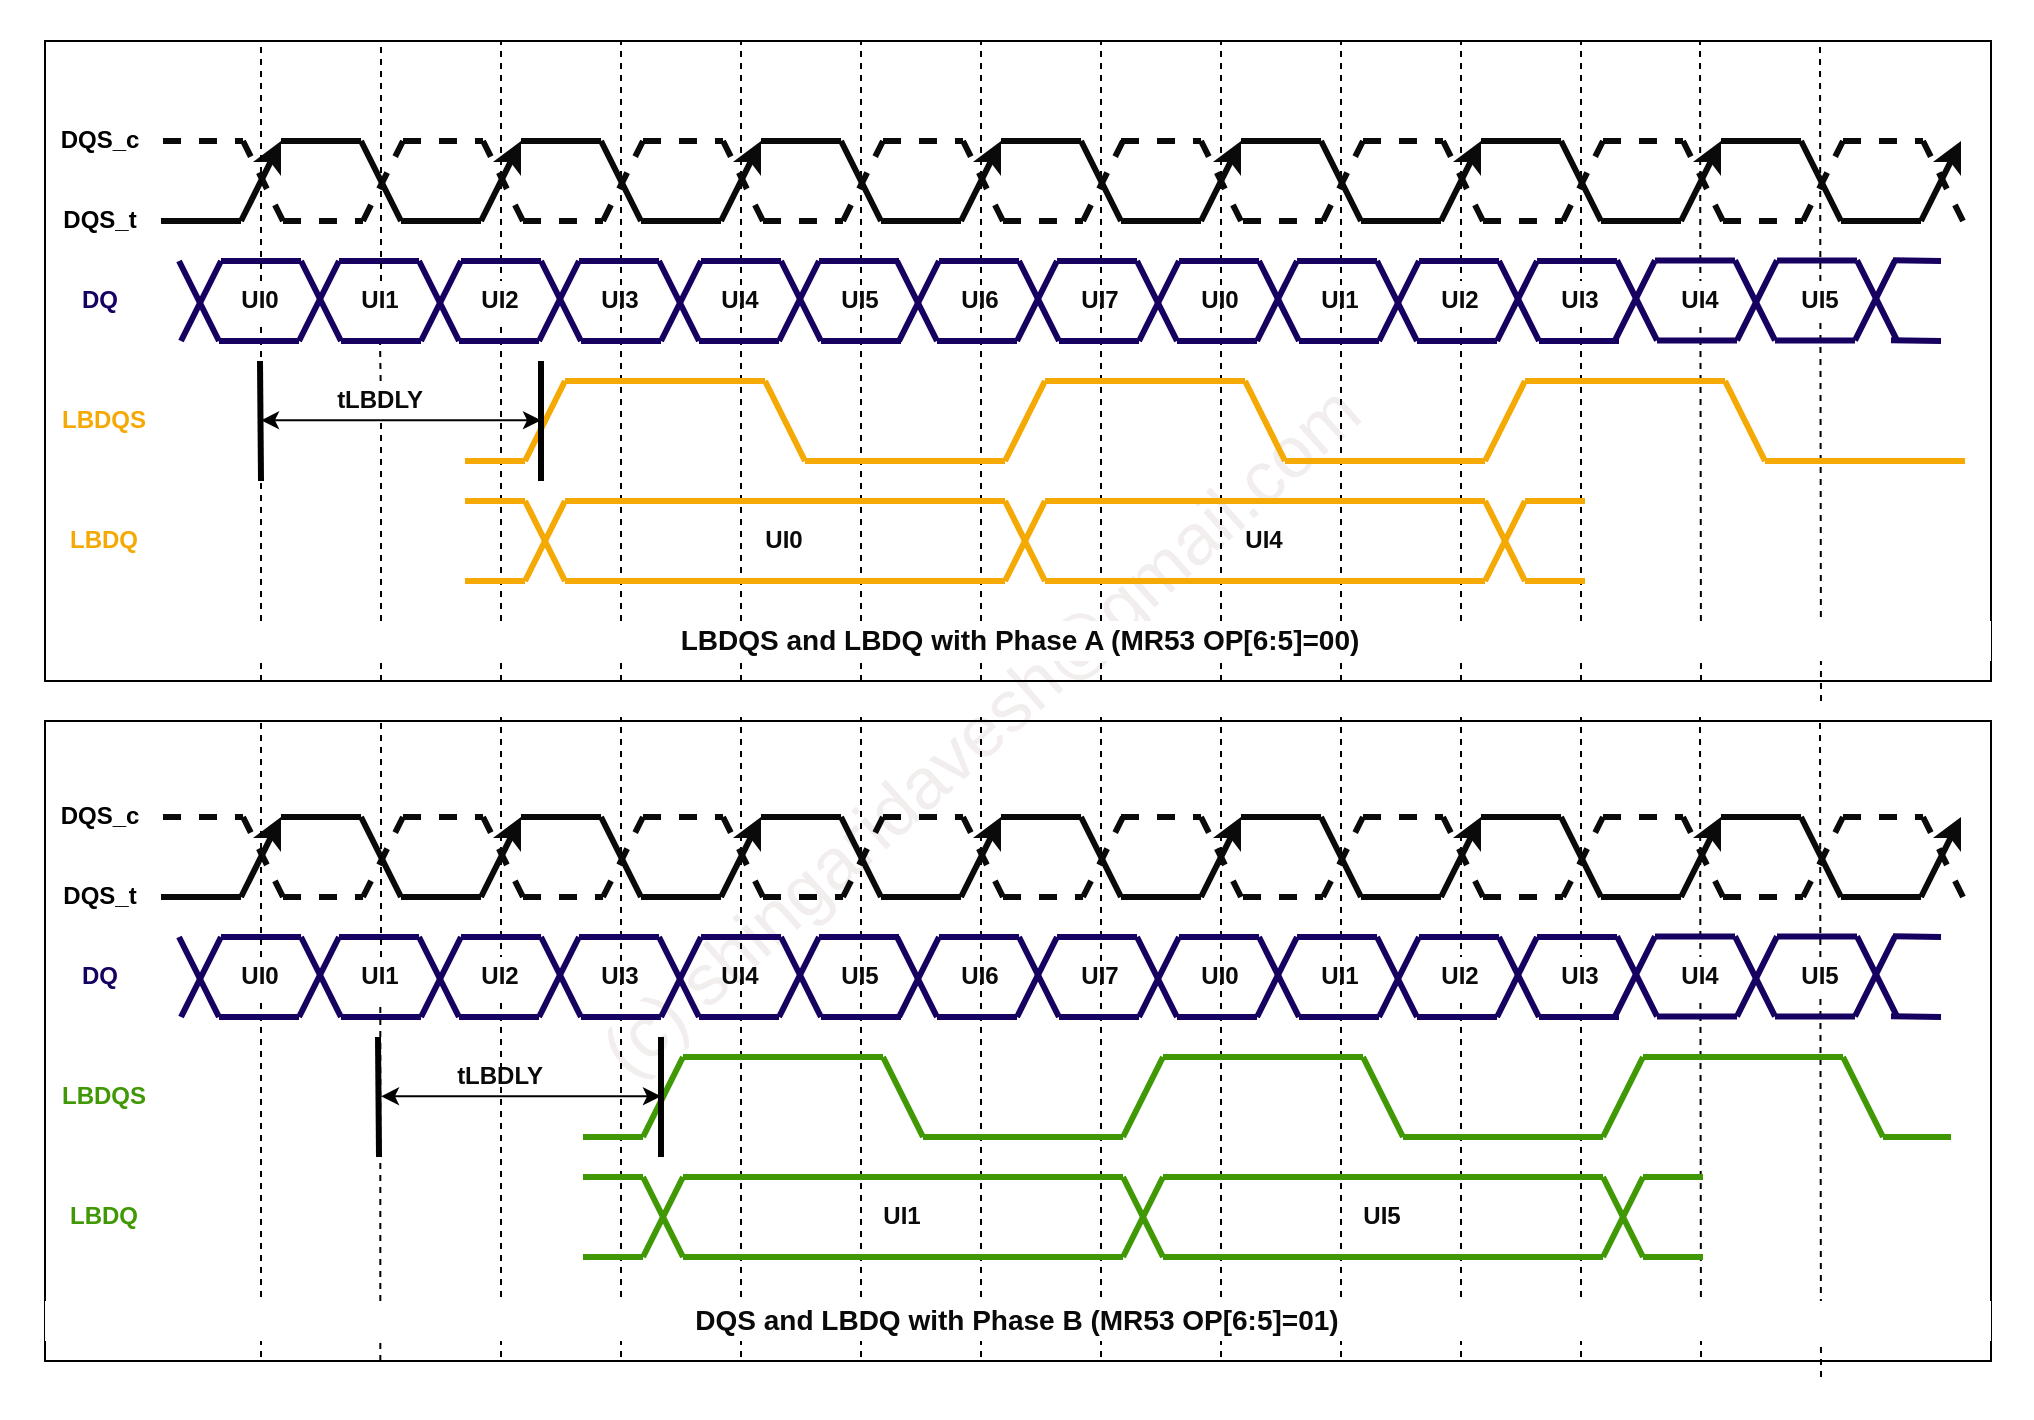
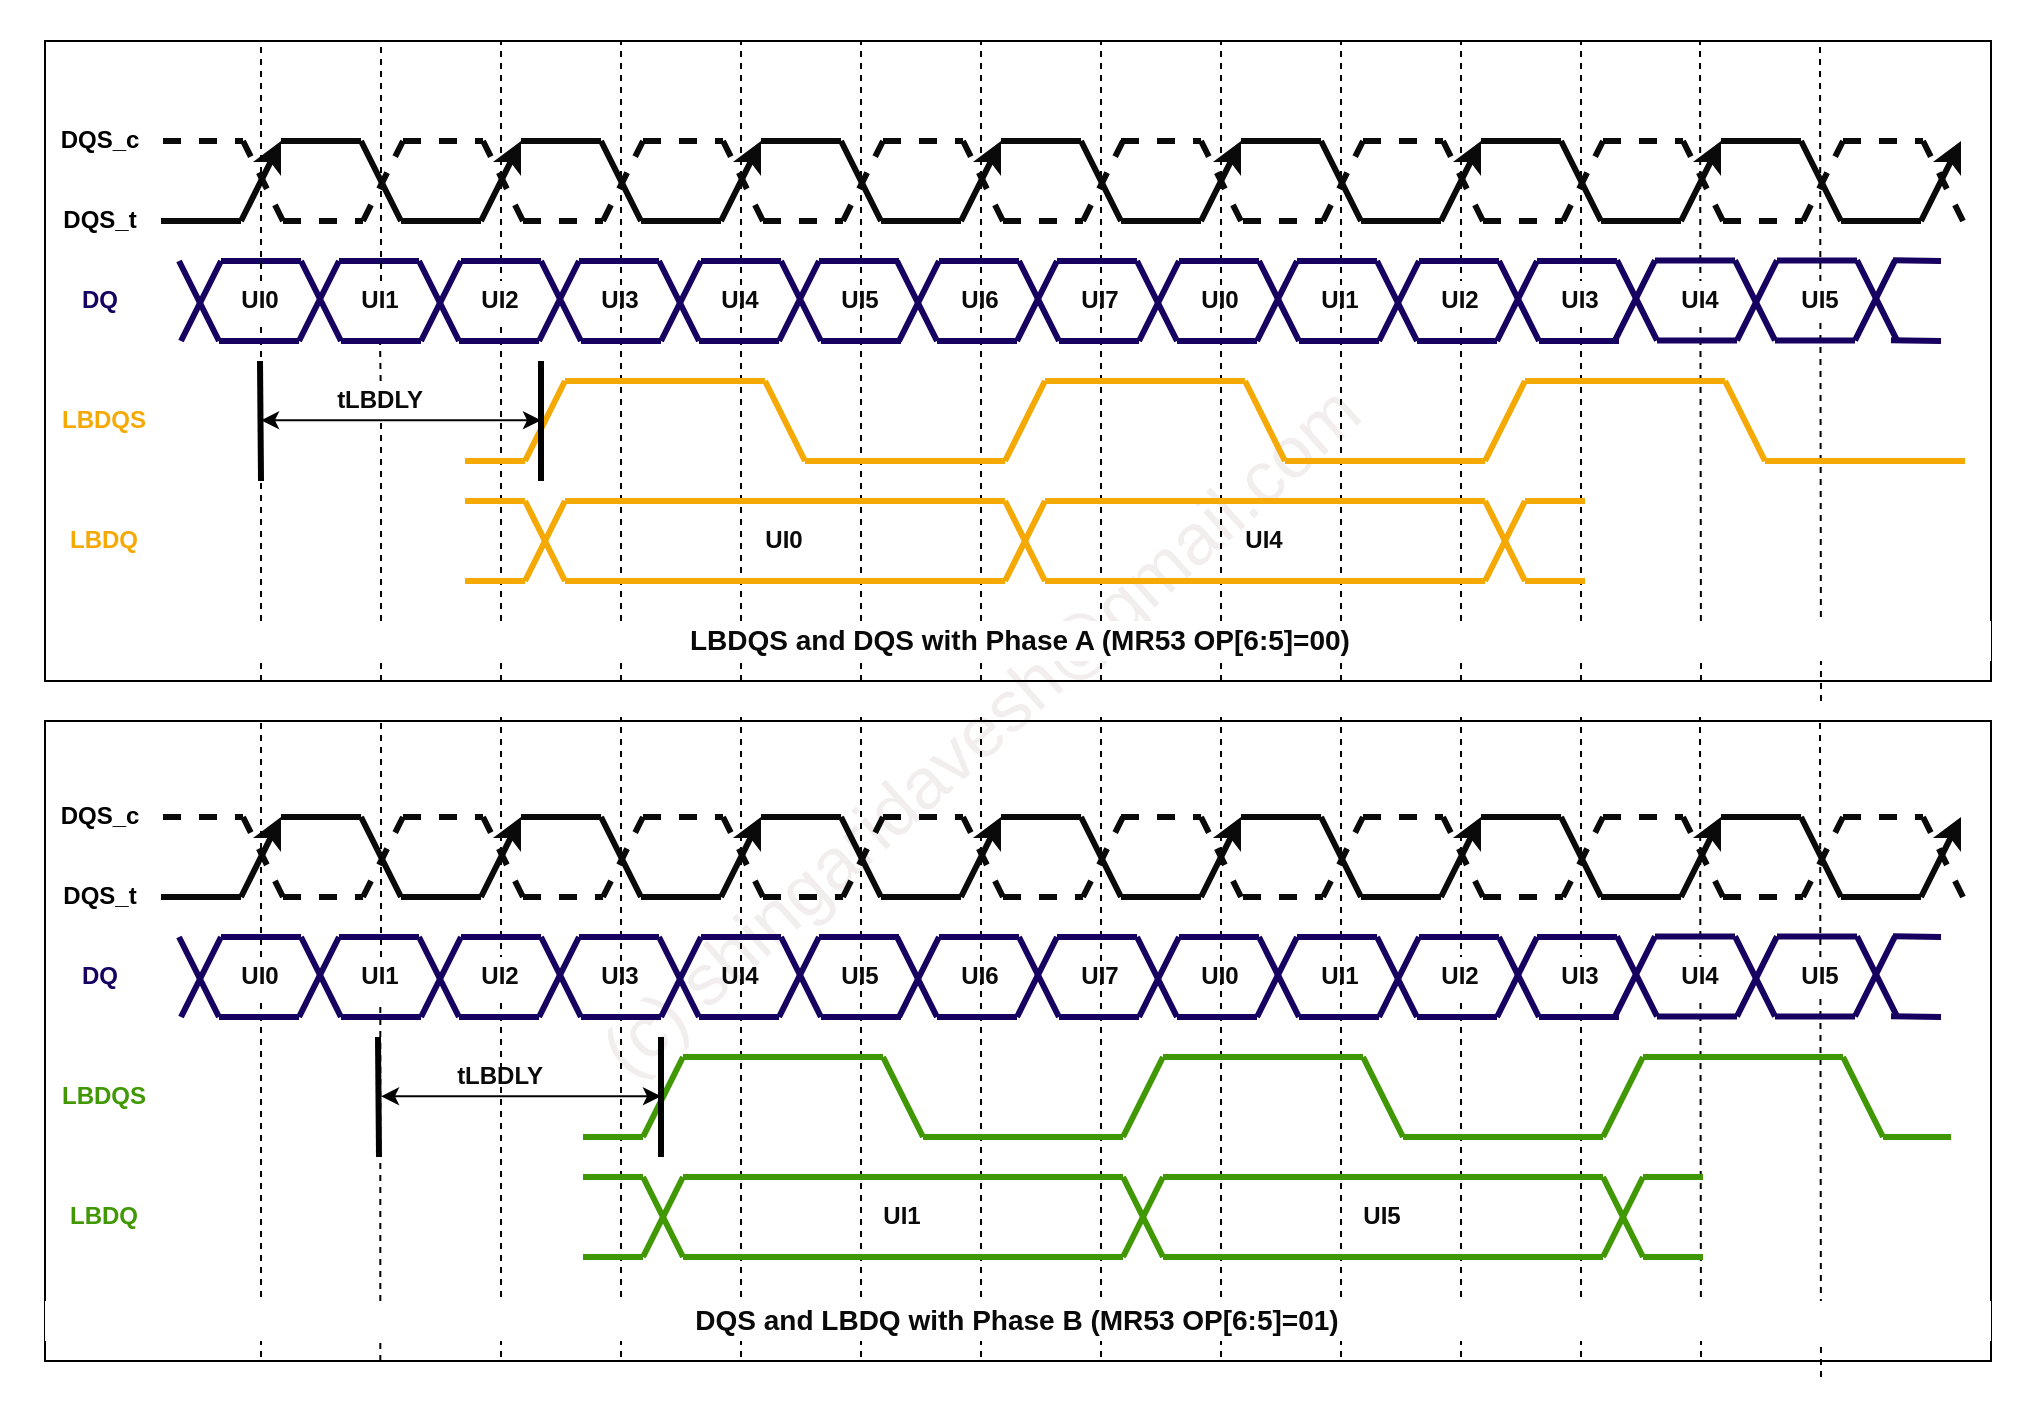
(1021, 641) -> (1021, 641)
